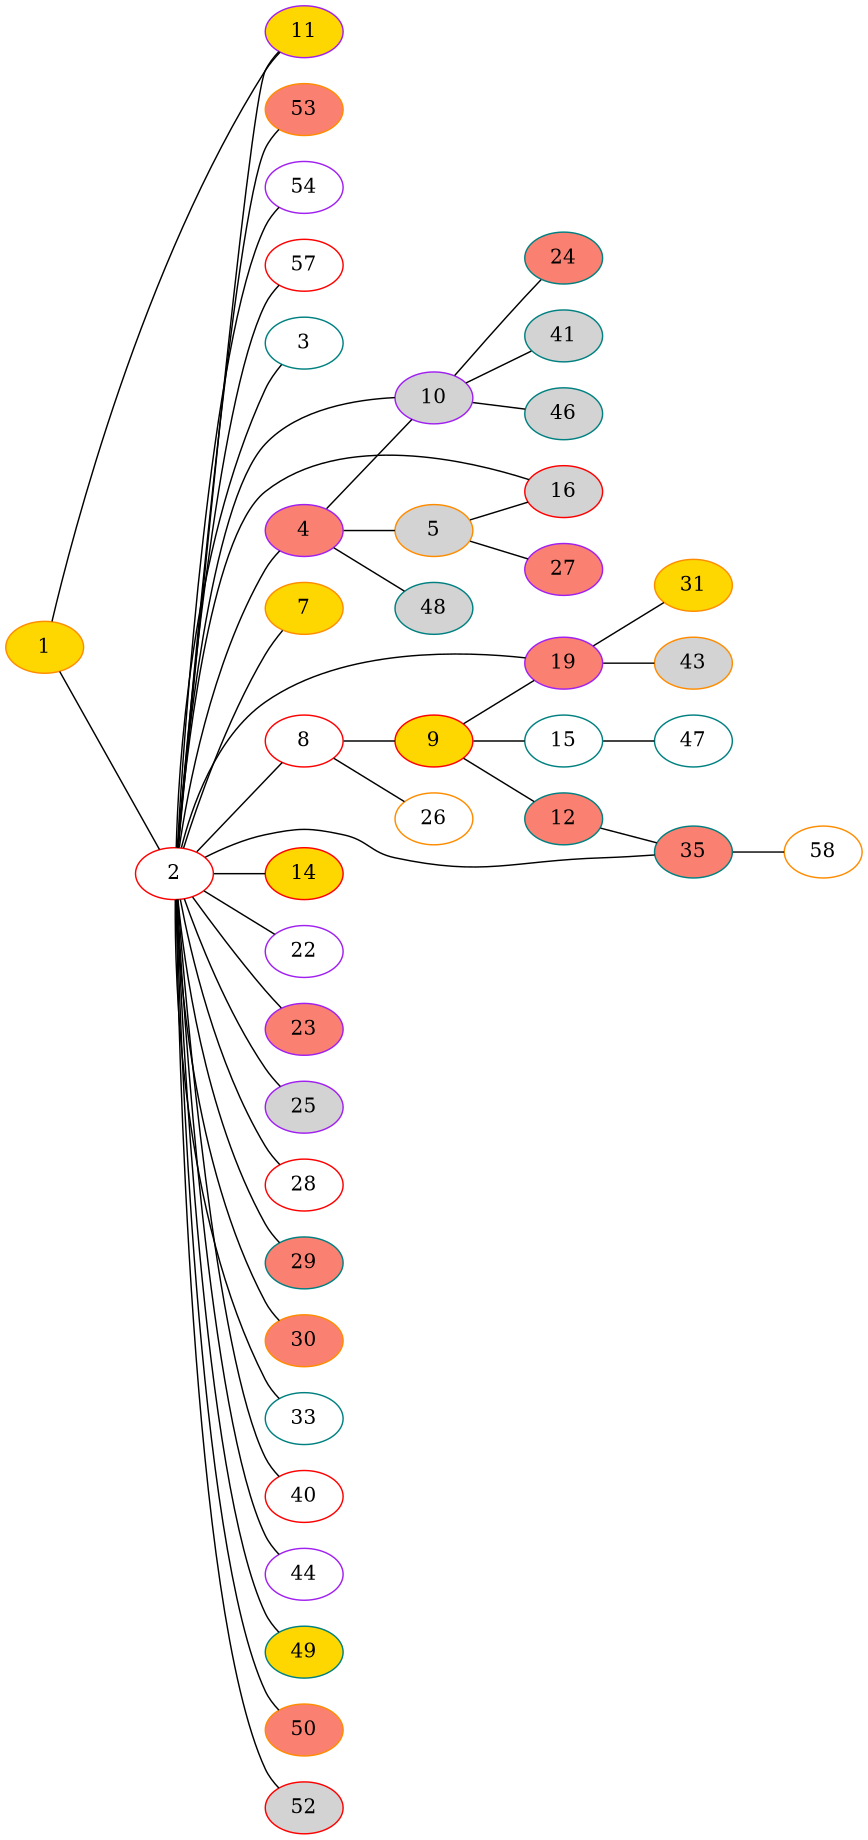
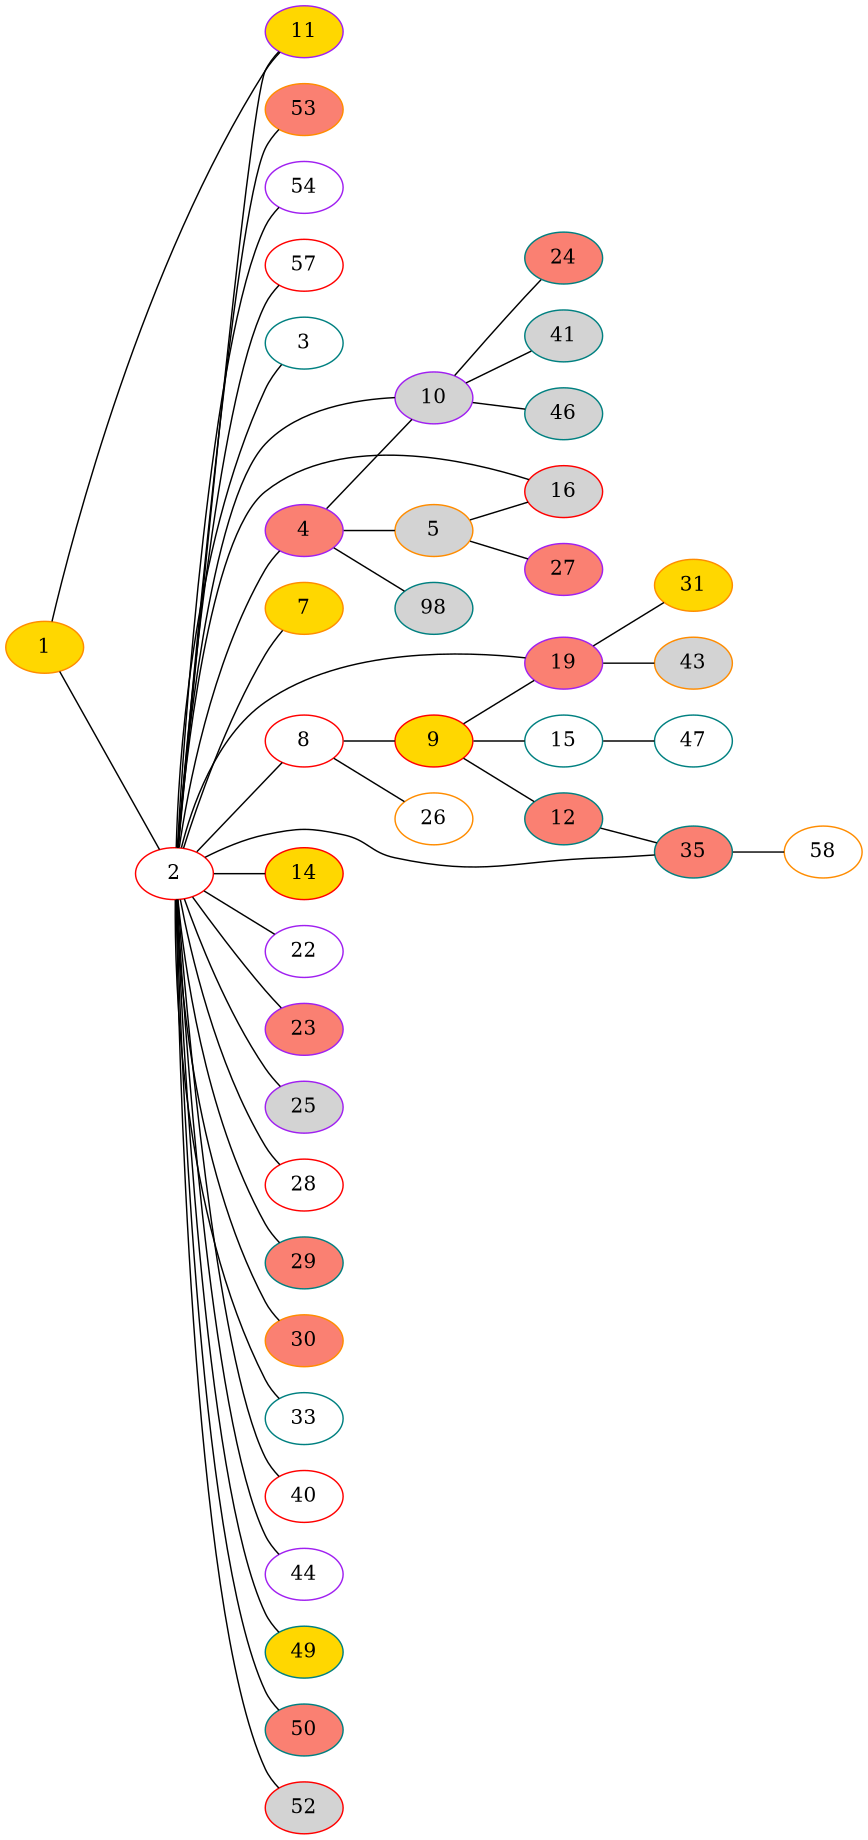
(434, 608) -> (434, 608)
(304, 1730) -> (304, 1730)
